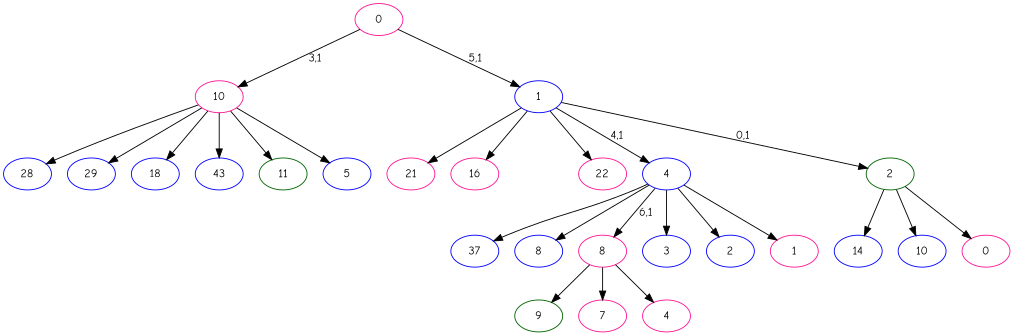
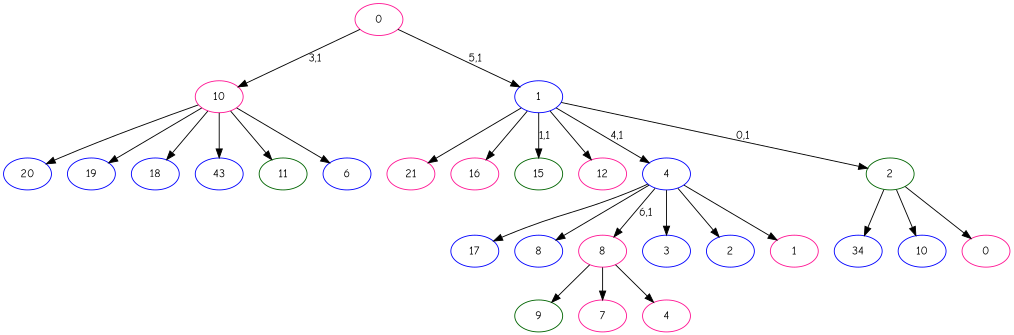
(28, 174) -> (28, 174)
(91, 174) -> (91, 174)
(347, 174) -> (347, 174)
none -> (539, 174)
(603, 174) -> (603, 174)
(475, 251) -> (475, 251)
(858, 251) -> (858, 251)
